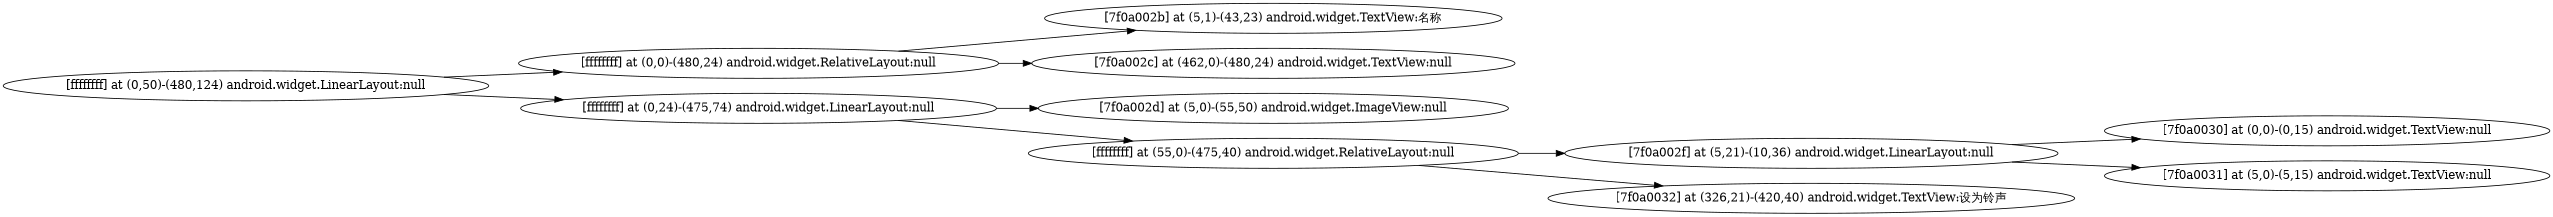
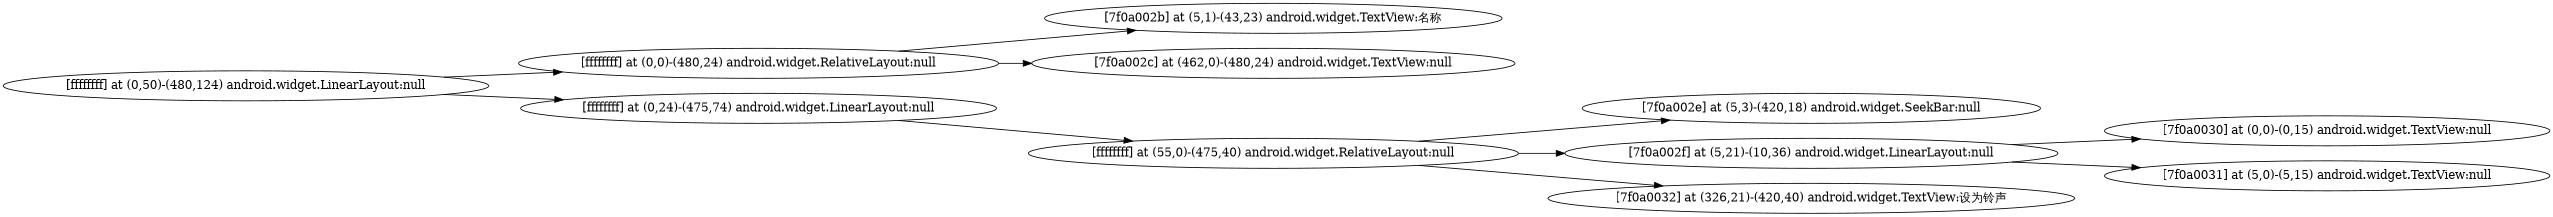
(1273, 108) -> none
none -> (1811, 108)
